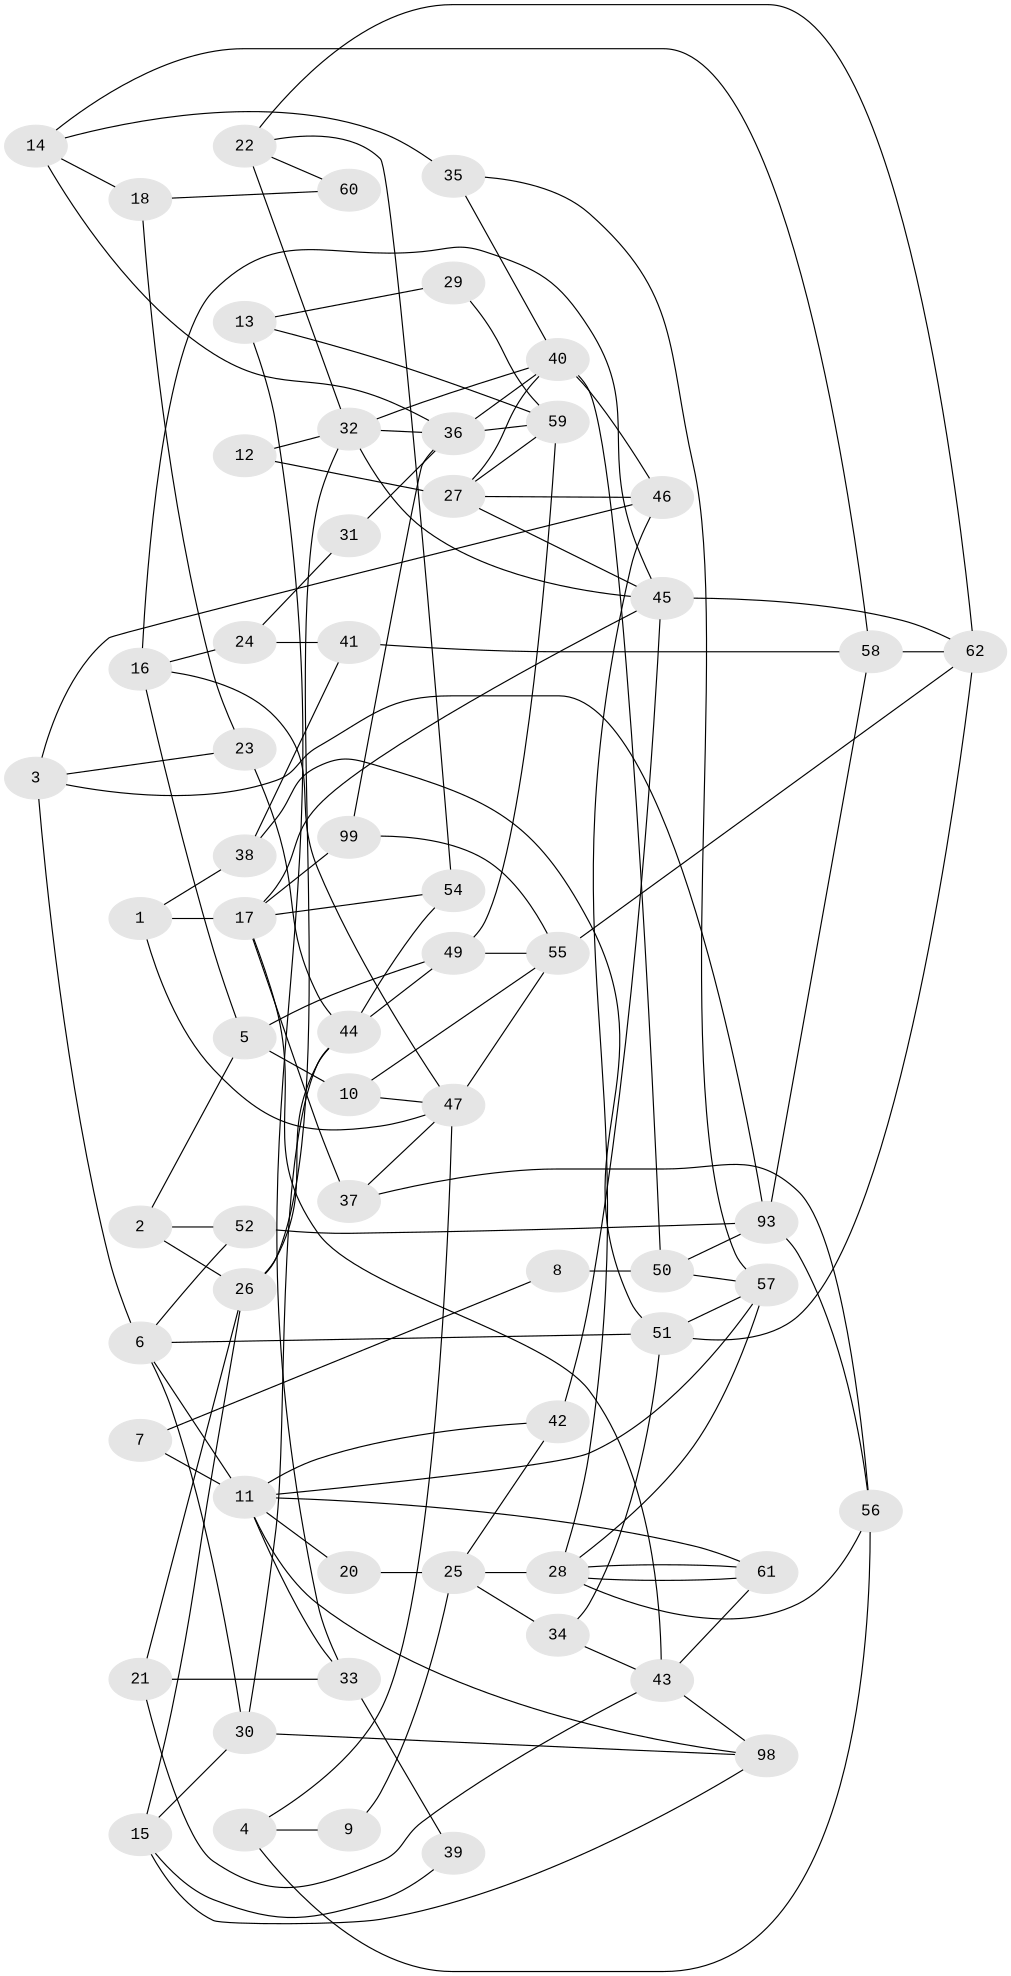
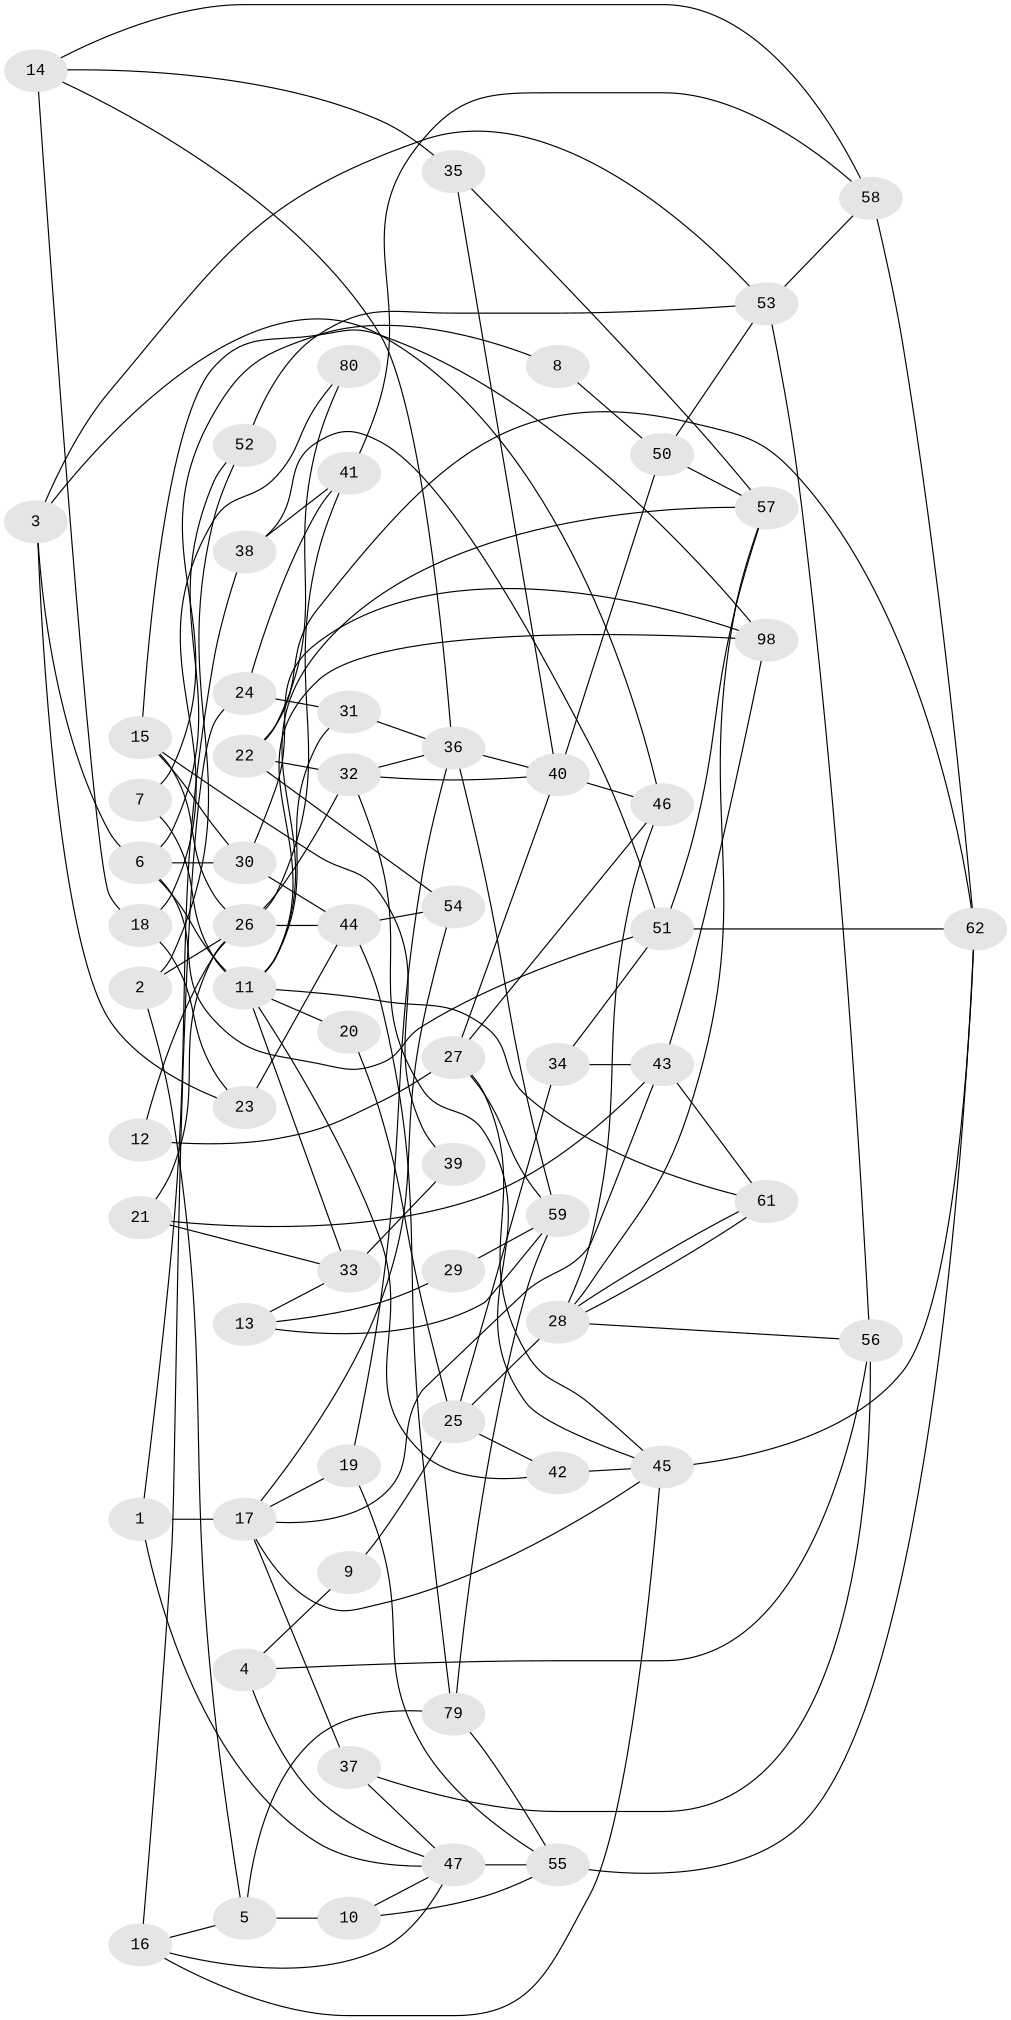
(349, 190) -> (349, 366)
(297, 442) -> (176, 1031)
none -> (307, 714)
(349, 837) -> (349, 1466)
none -> (297, 850)
(453, 953) -> (453, 1714)
(767, 1222) -> (767, 304)
